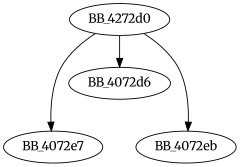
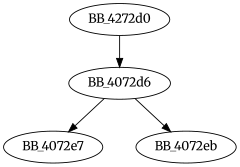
(59, 71) -> (90, 112)
(180, 71) -> (150, 112)
